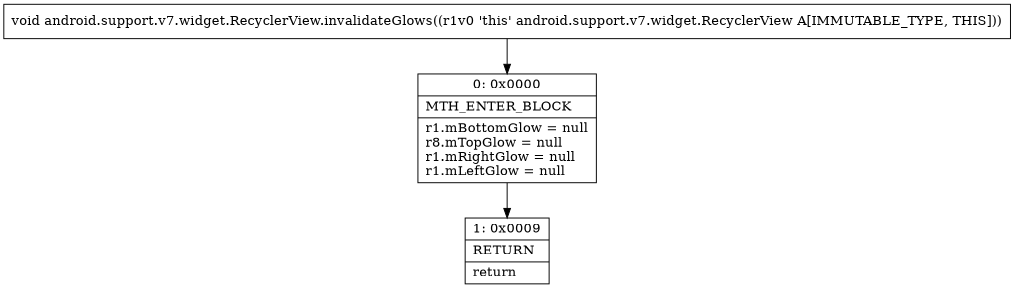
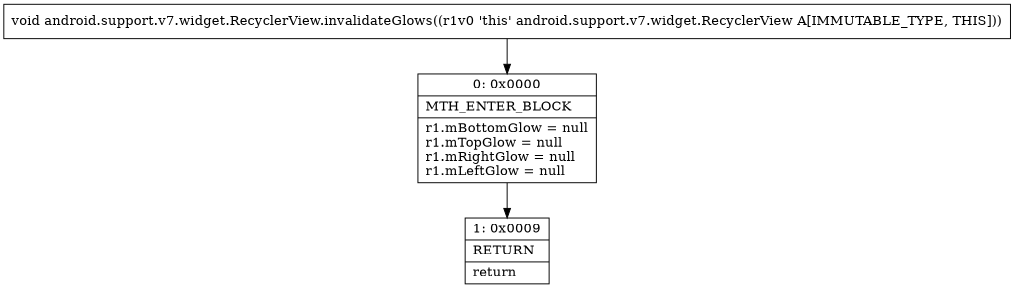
(494, 143) -> (494, 143)
